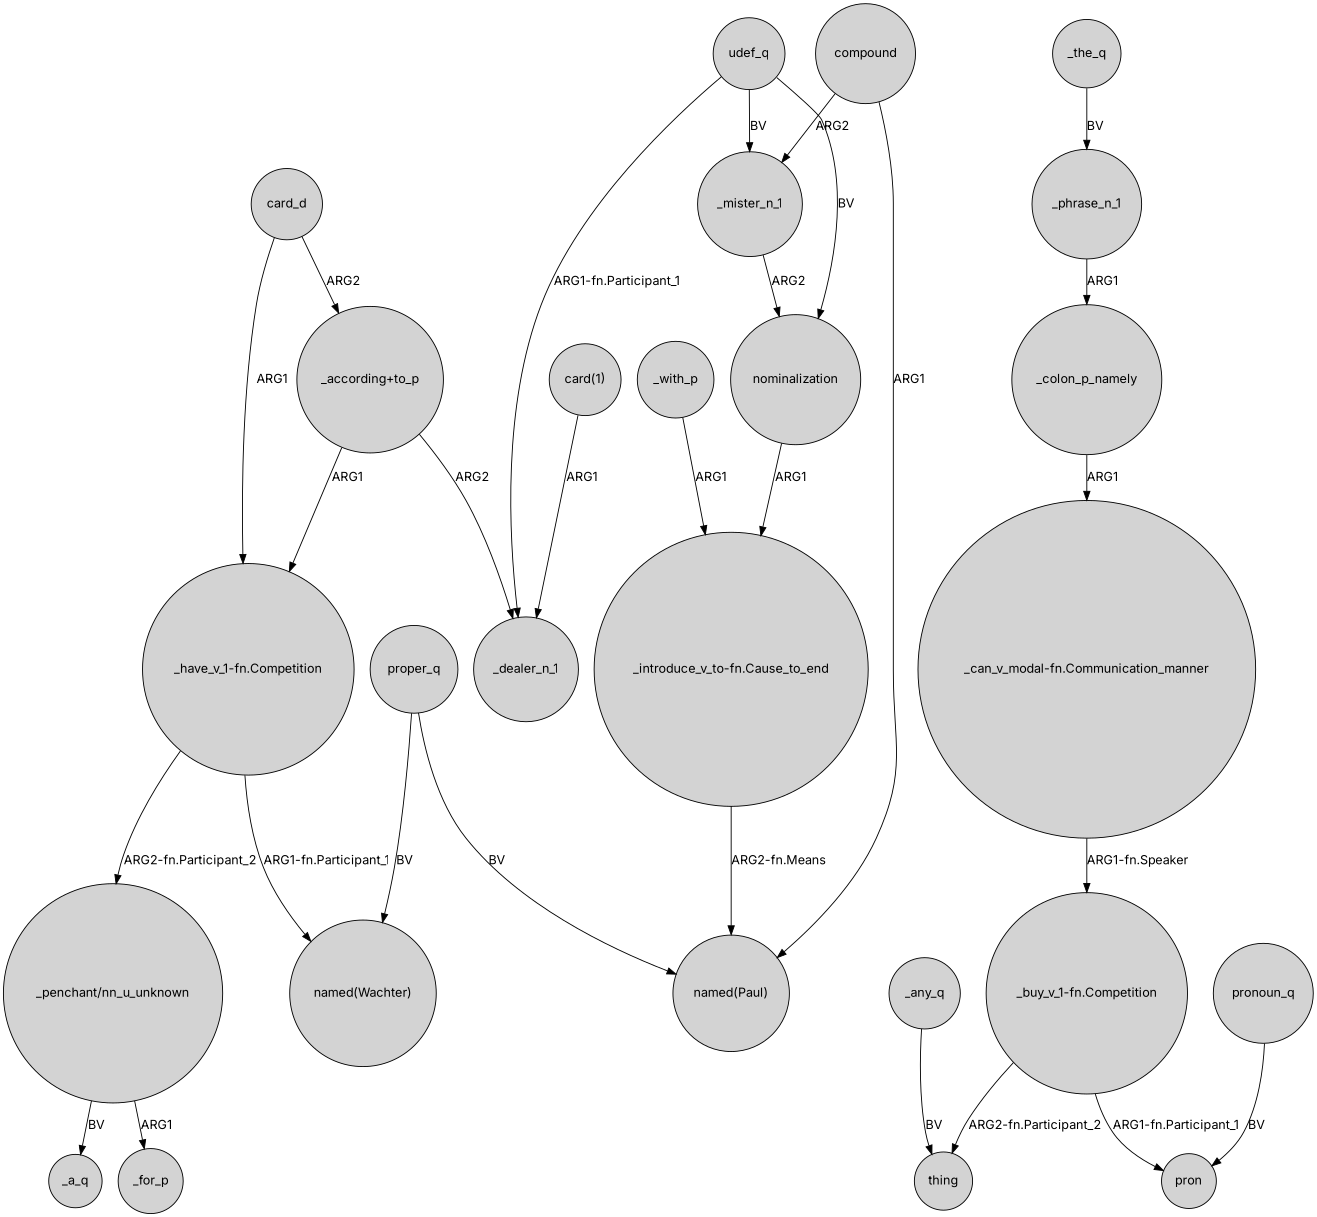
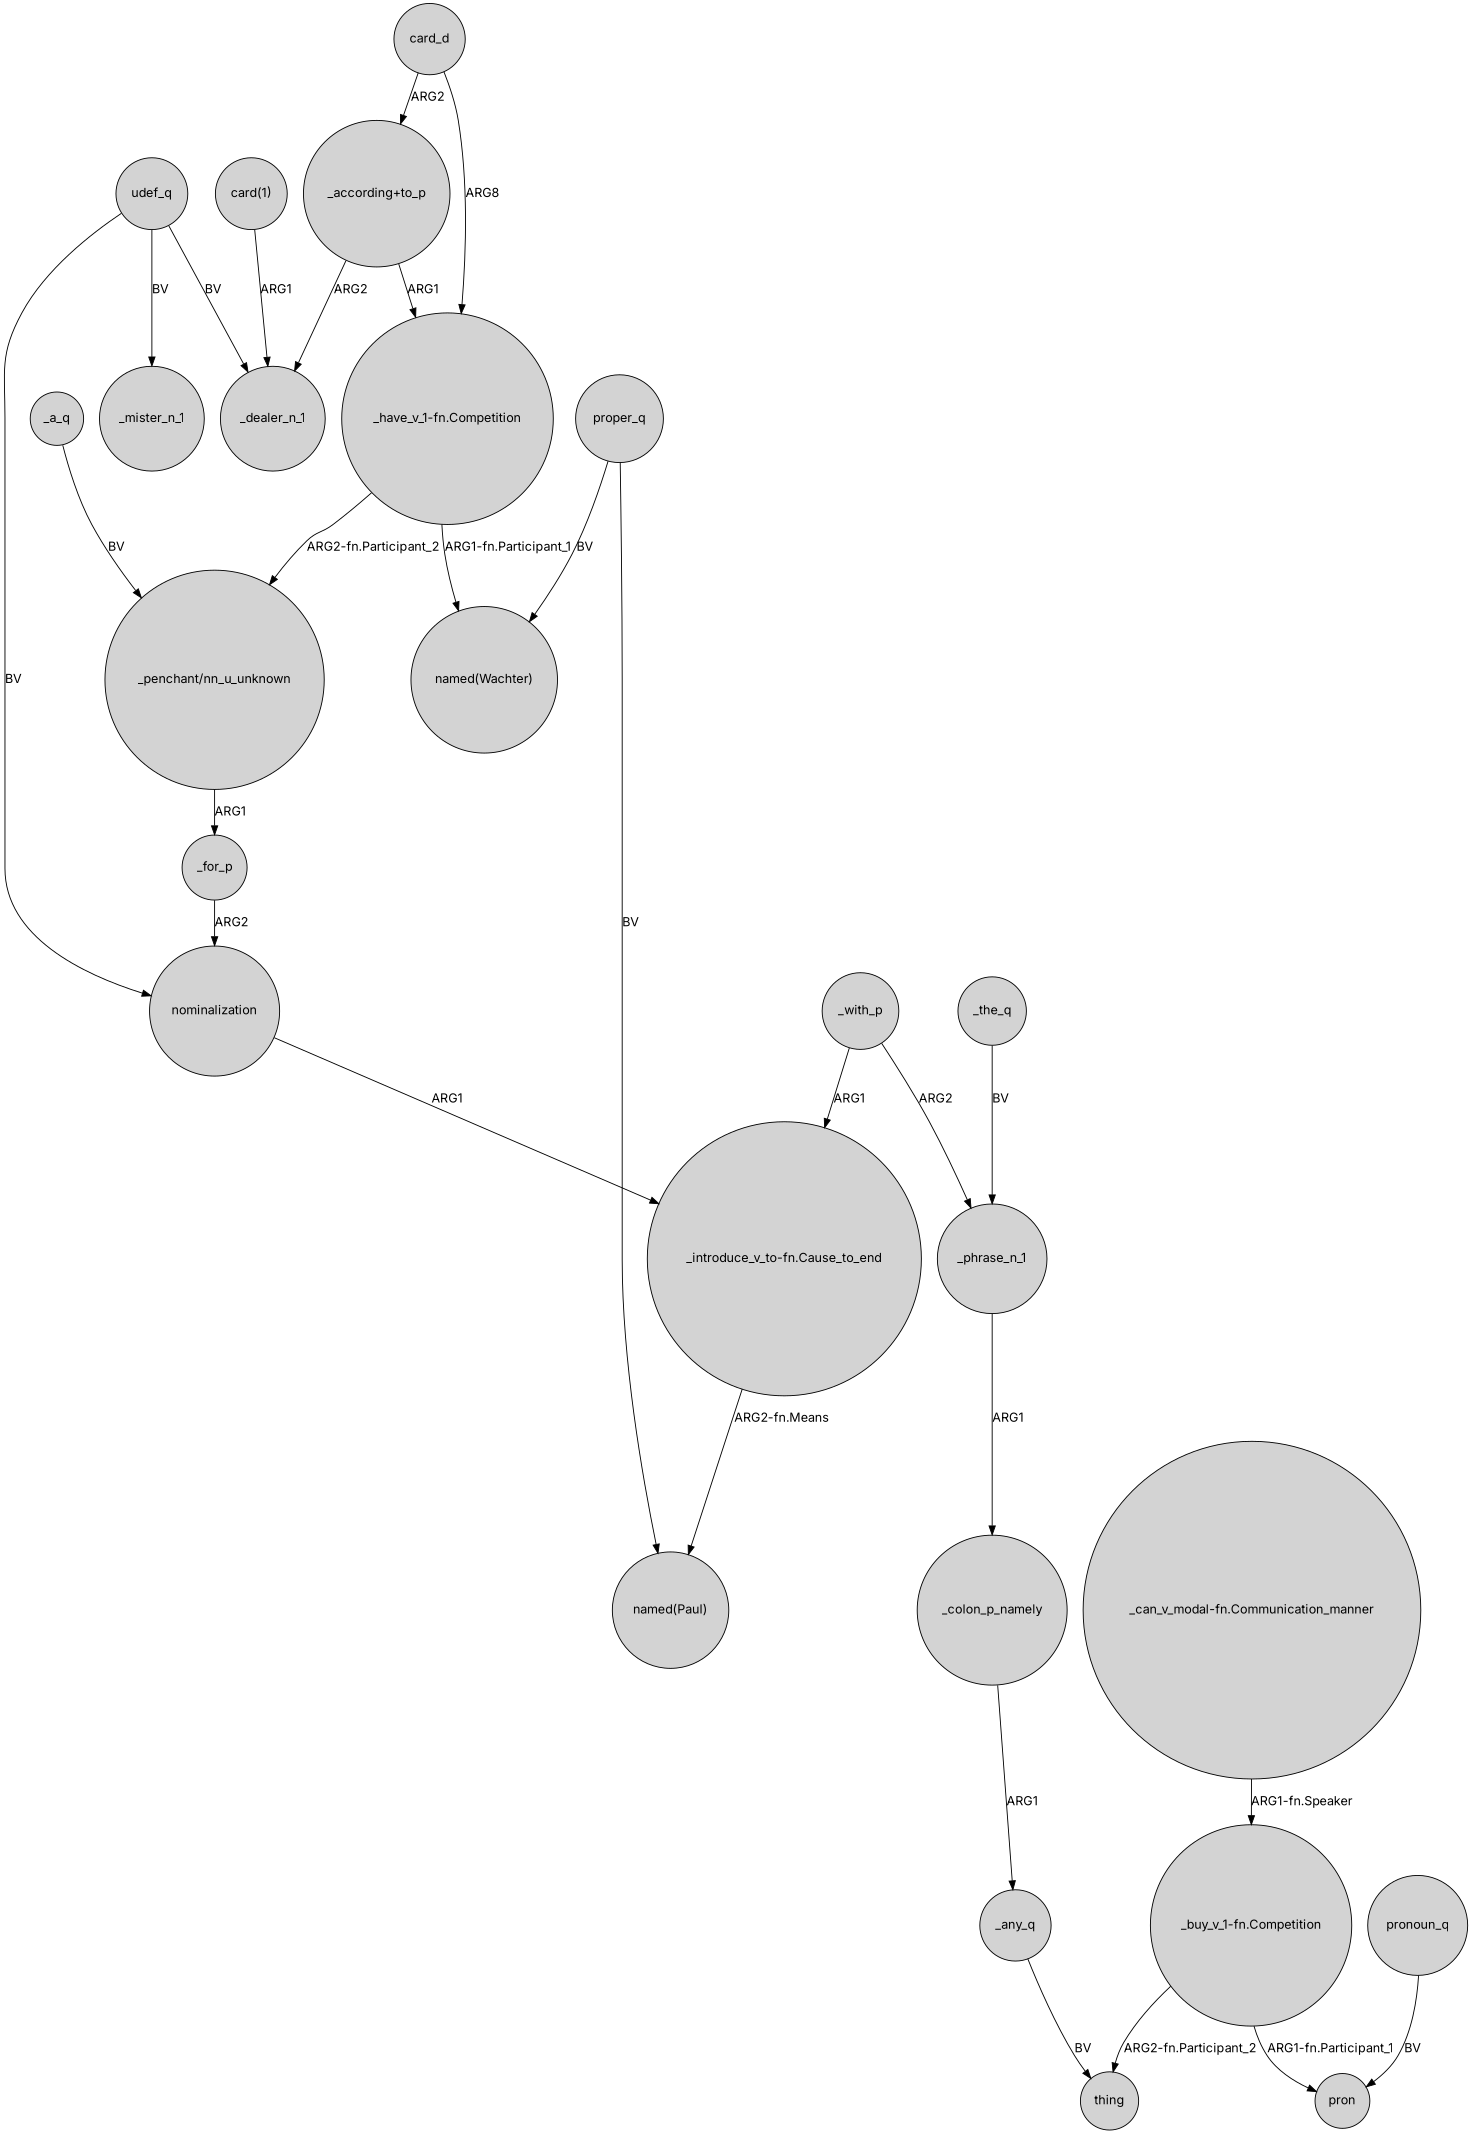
(866, 54) -> none
(770, 281) -> (215, 918)
(617, 282) -> (213, 290)
(273, 380) -> (483, 194)
(1087, 473) -> (1005, 1783)
none -> (928, 1119)
(87, 1123) -> (91, 522)
